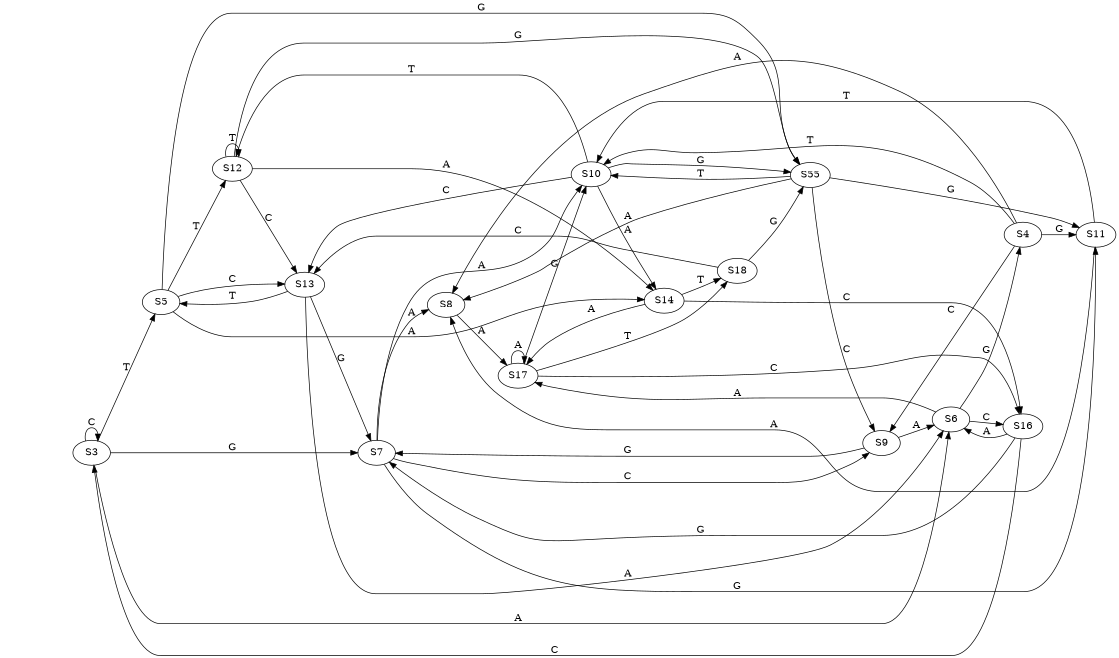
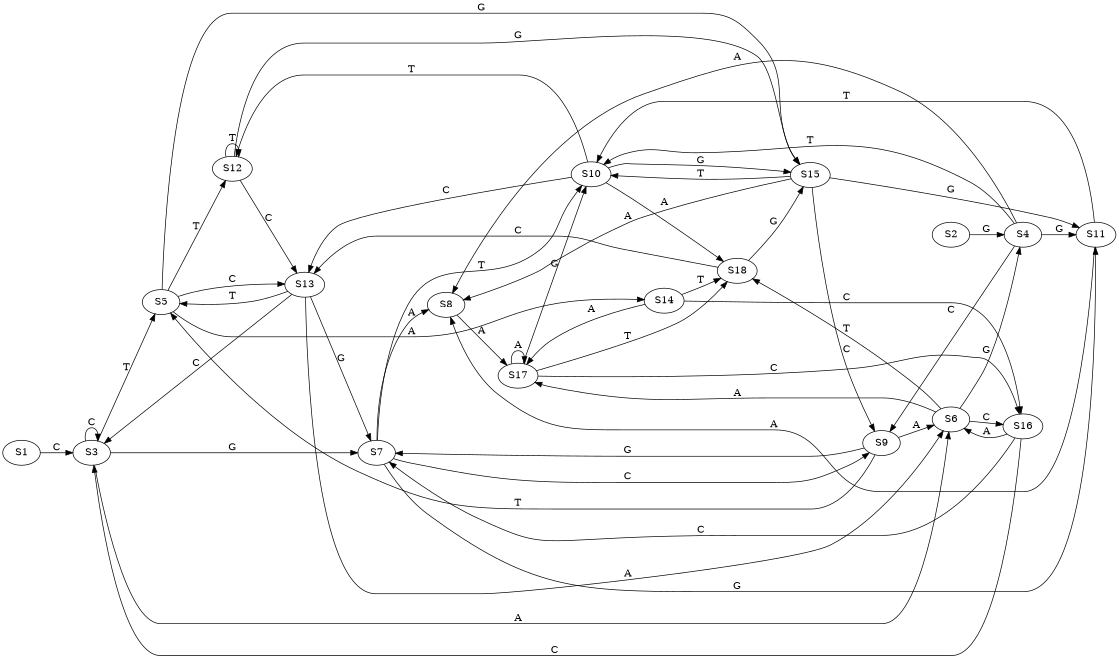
(810, 175) -> (810, 175)
(466, 177) -> none
(623, 235) -> (663, 219)
none -> (951, 235)
(482, 266) -> (482, 266)
none -> (854, 340)
none -> (201, 367)
none -> (22, 453)
none -> (505, 509)
(701, 530) -> (701, 530)
